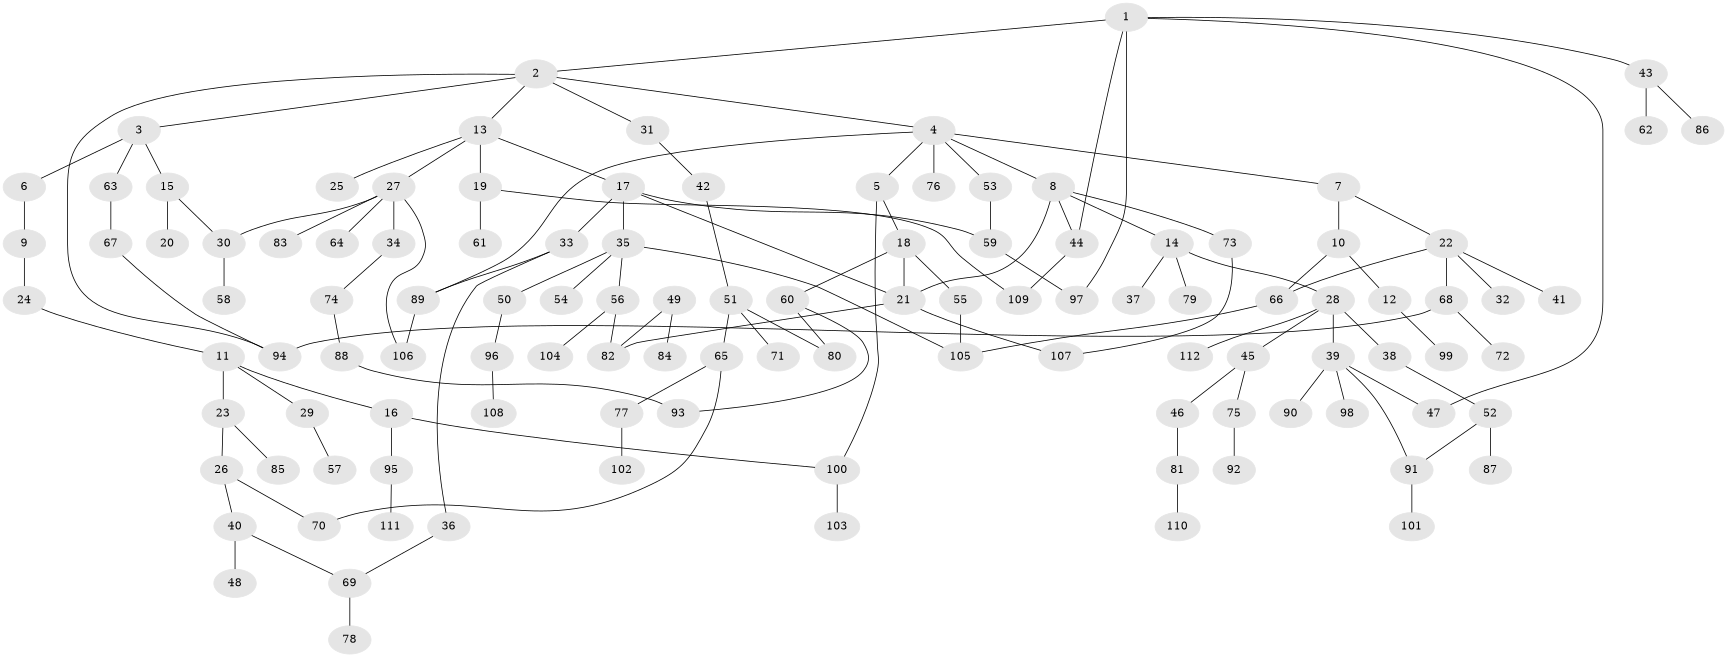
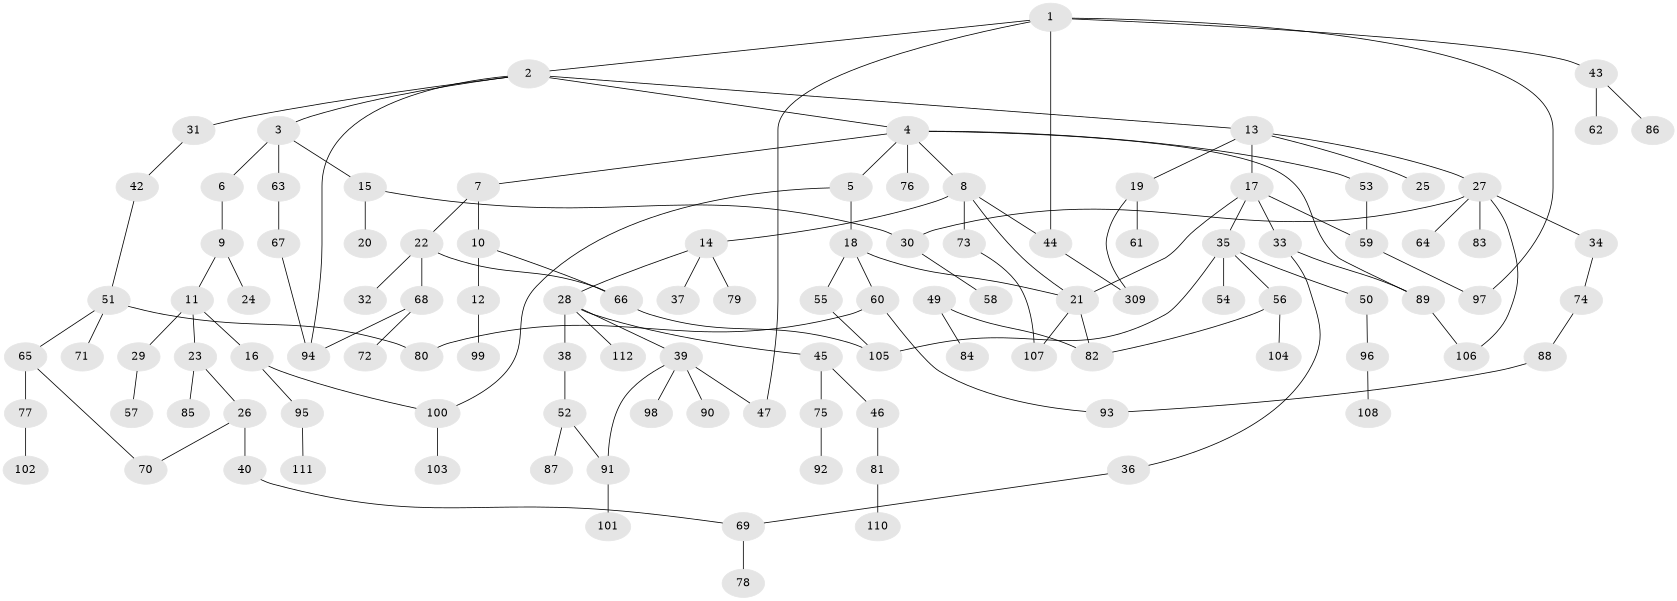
(1019, 300) -> (1136, 300)
(1560, 300) -> none
(122, 333) -> (207, 272)
(235, 583) -> none
